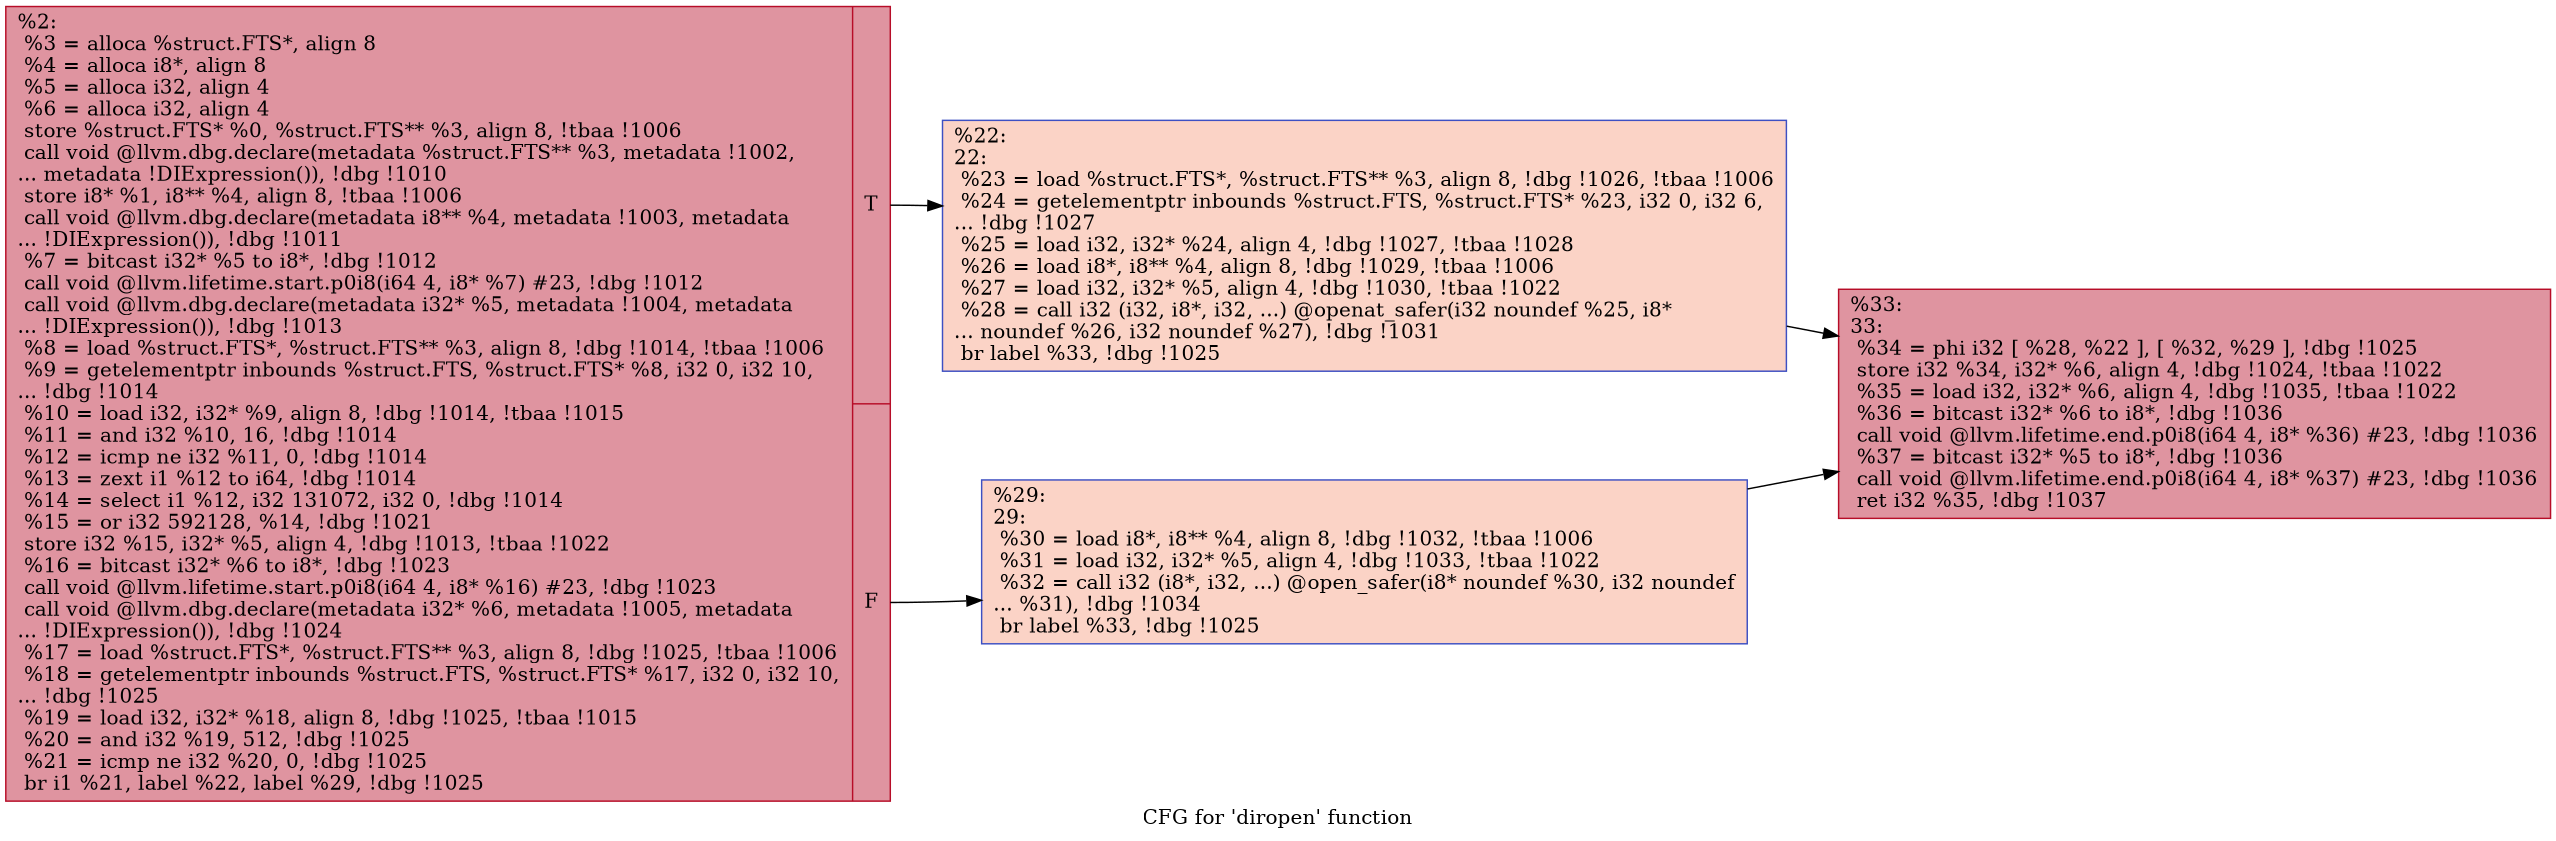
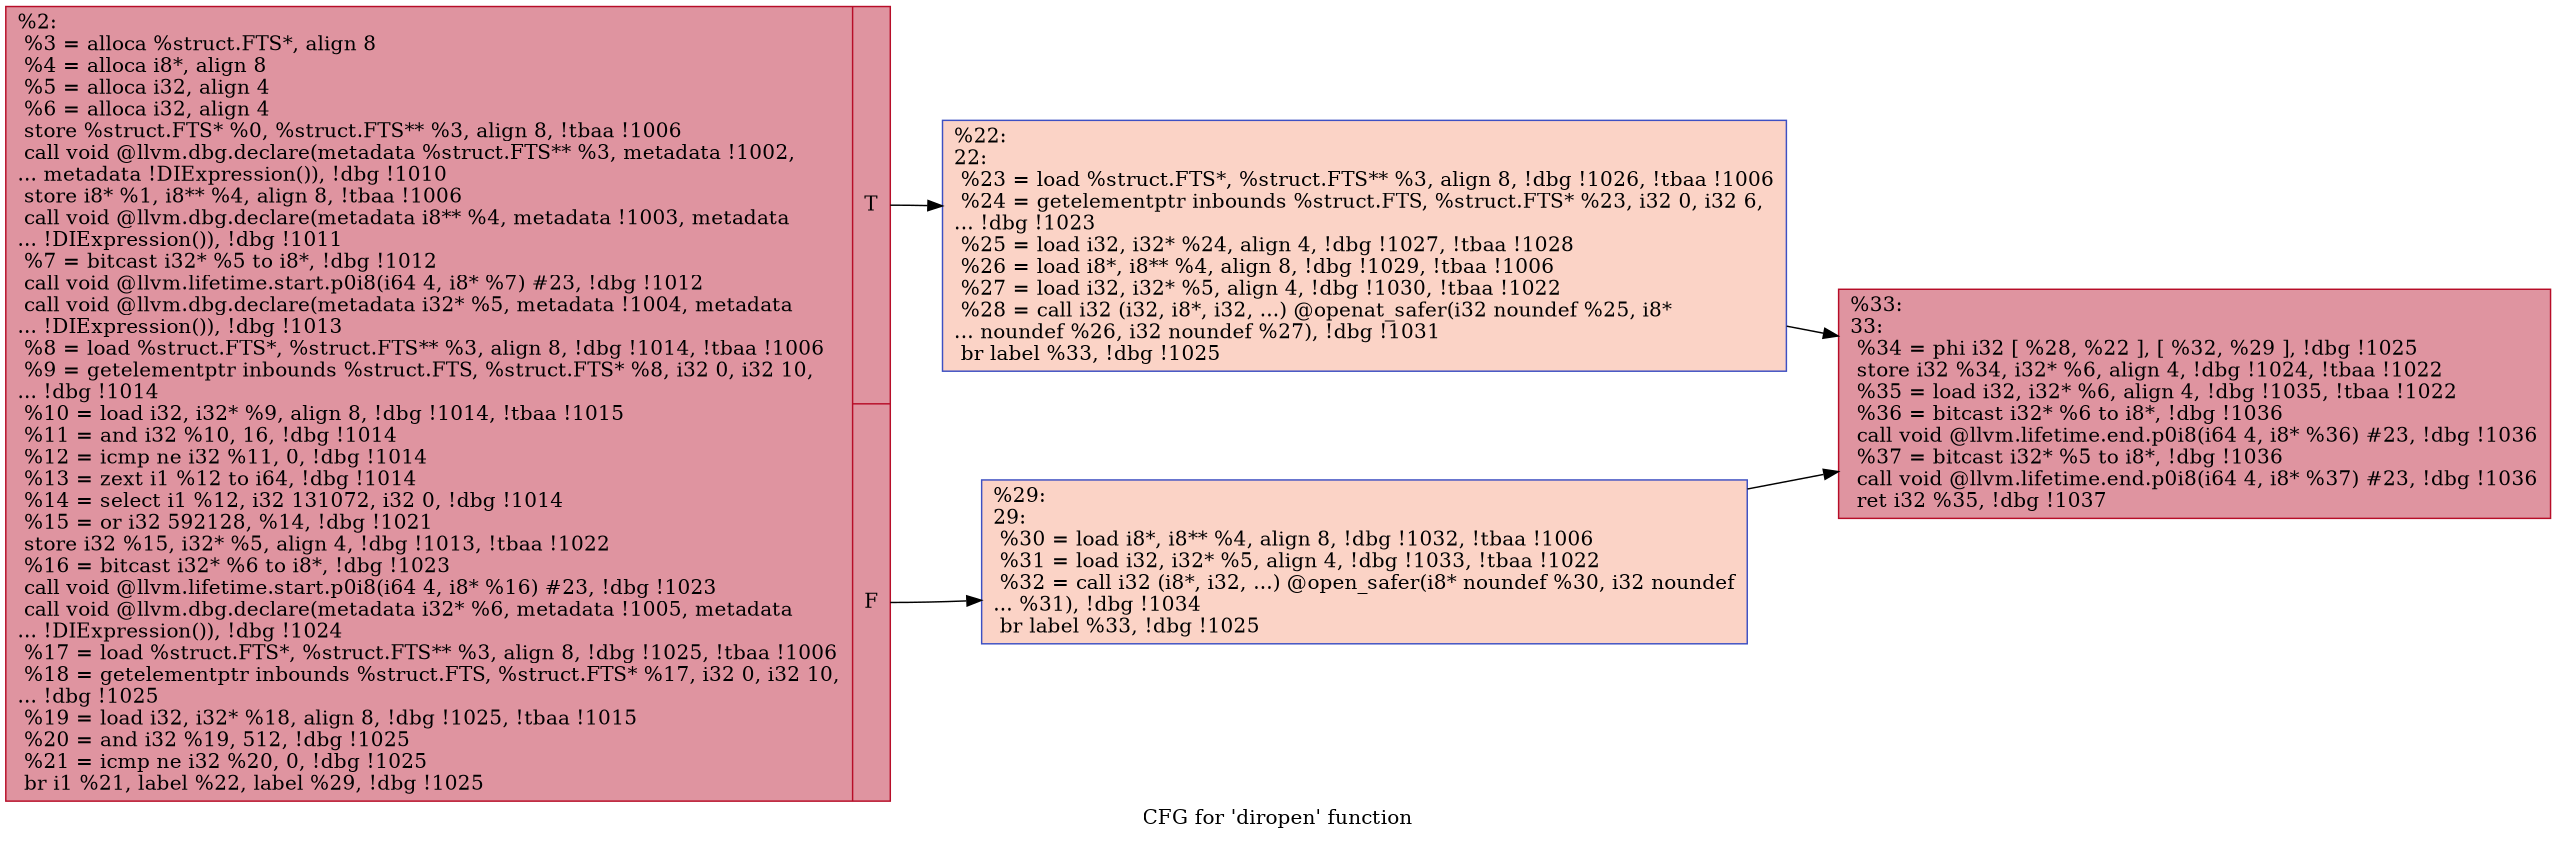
(1025, 223) -> (1025, 223)
